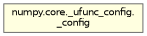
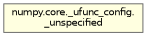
(73, 18) -> (73, 18)
